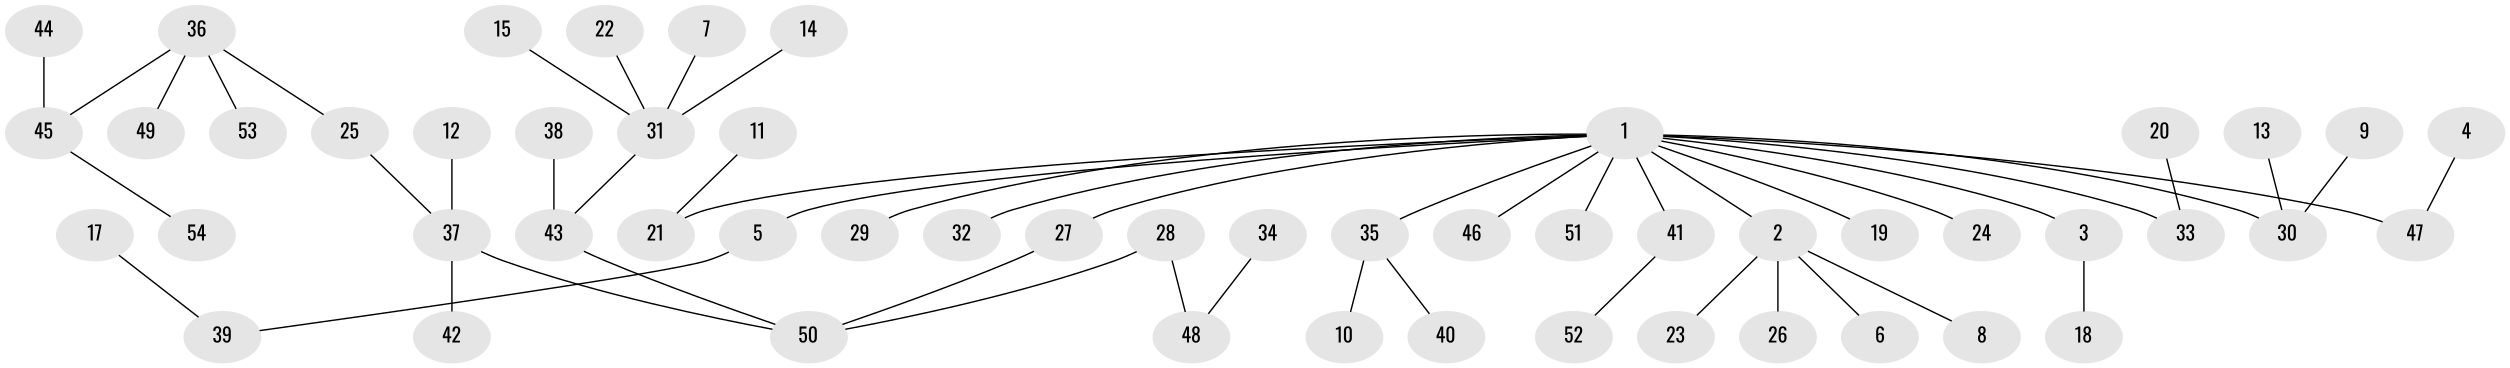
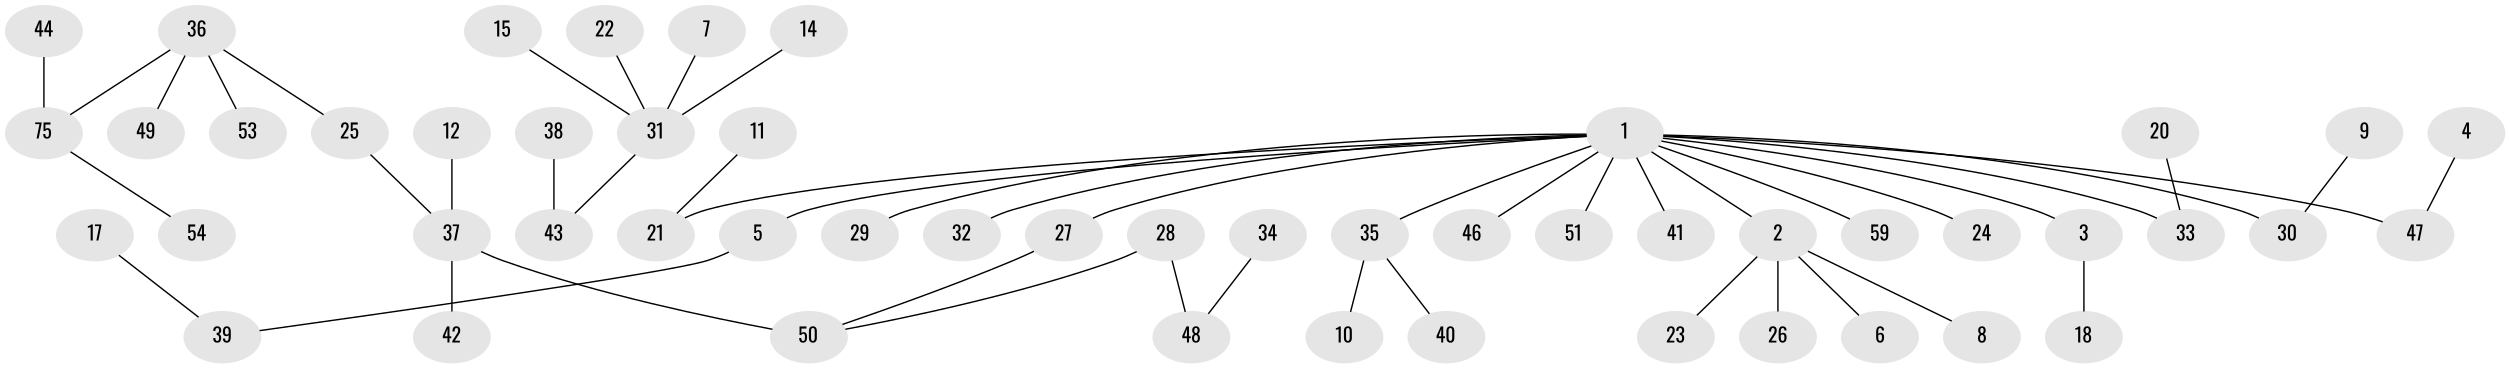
(44, 133) -> (44, 133)
(2262, 133) -> none
(1880, 235) -> (1880, 235)
(679, 290) -> none
(1574, 337) -> none
